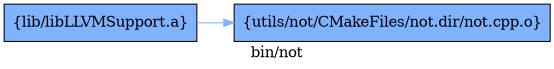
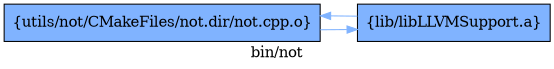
none -> (334, 30)
